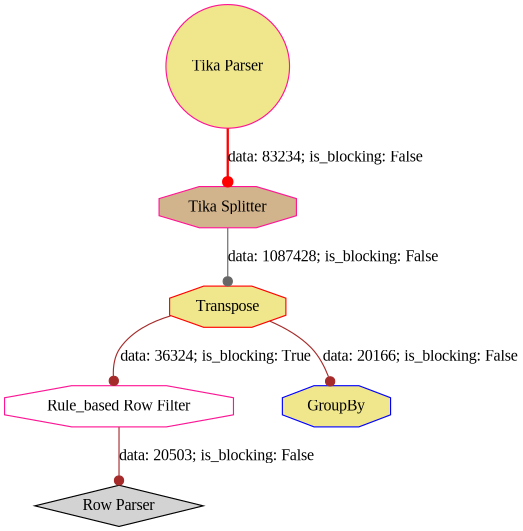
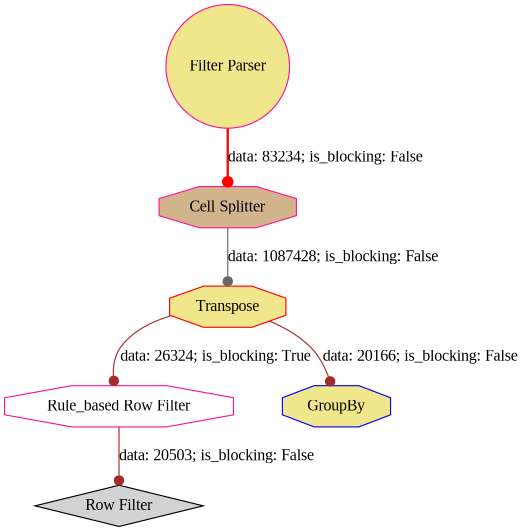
(228, 66) -> (228, 66)
(228, 207) -> (228, 207)
(216, 356) -> (216, 356)
(119, 506) -> (119, 506)
